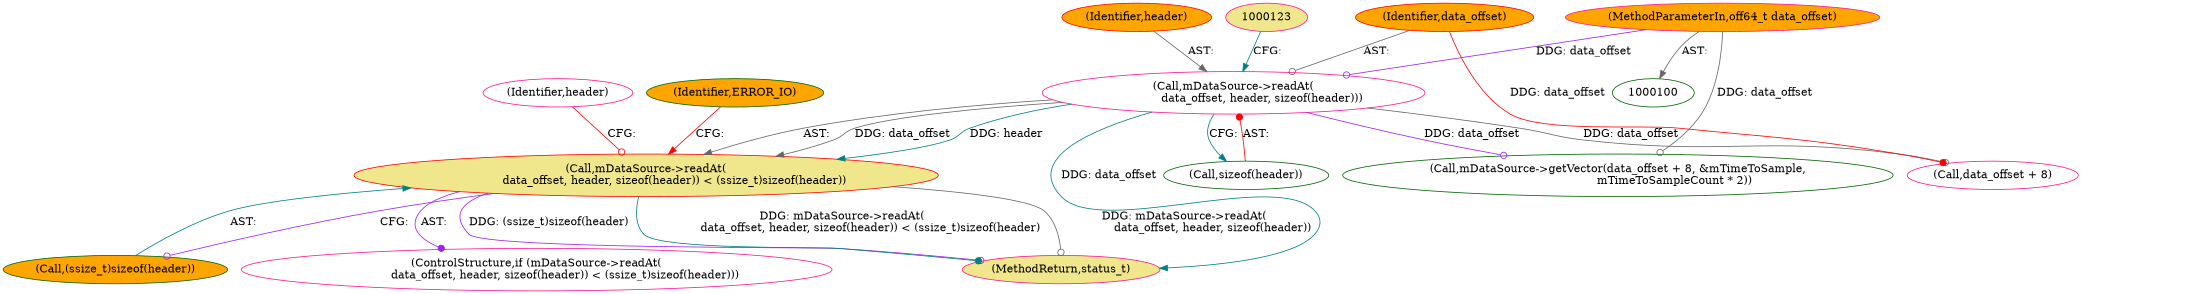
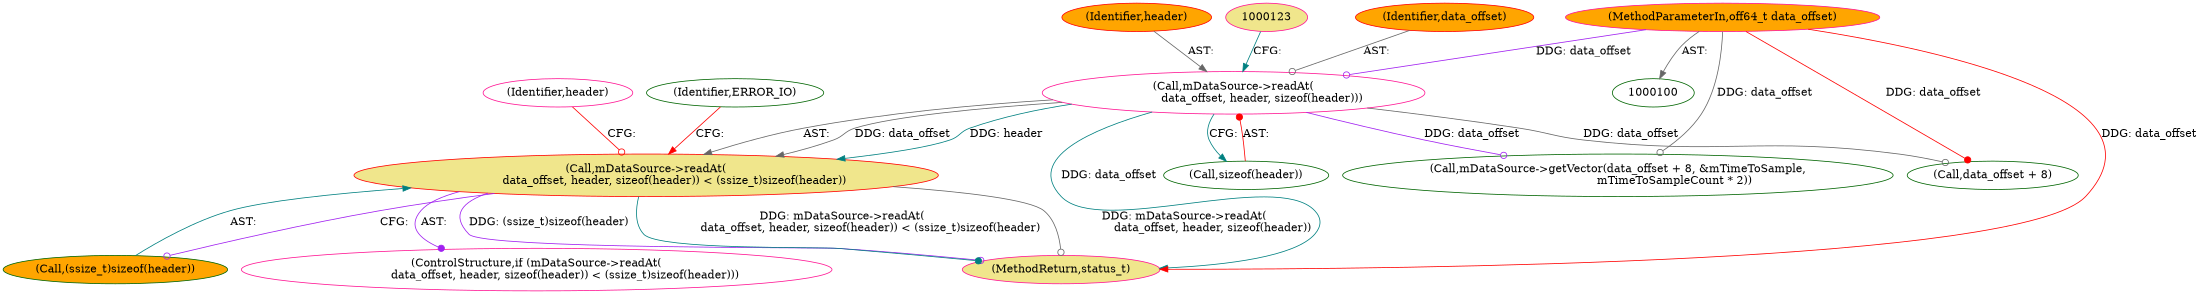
(735, 93) -> (735, 93)
(1673, 128) -> (1856, 95)
(1993, 175) -> (1993, 175)
none -> (1822, 249)
